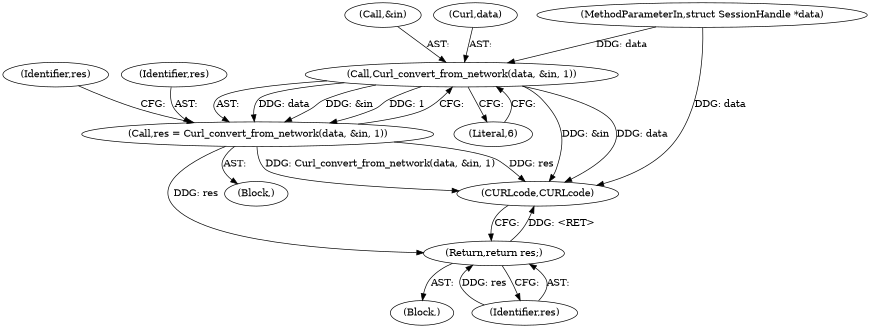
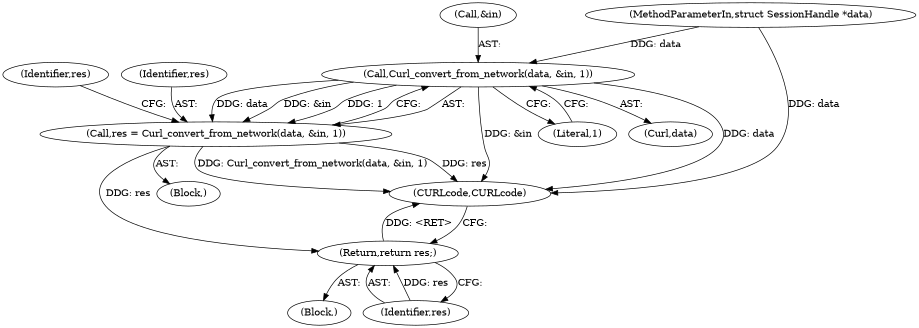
(469, 41) -> (595, 99)
(493, 134) -> (577, 134)
